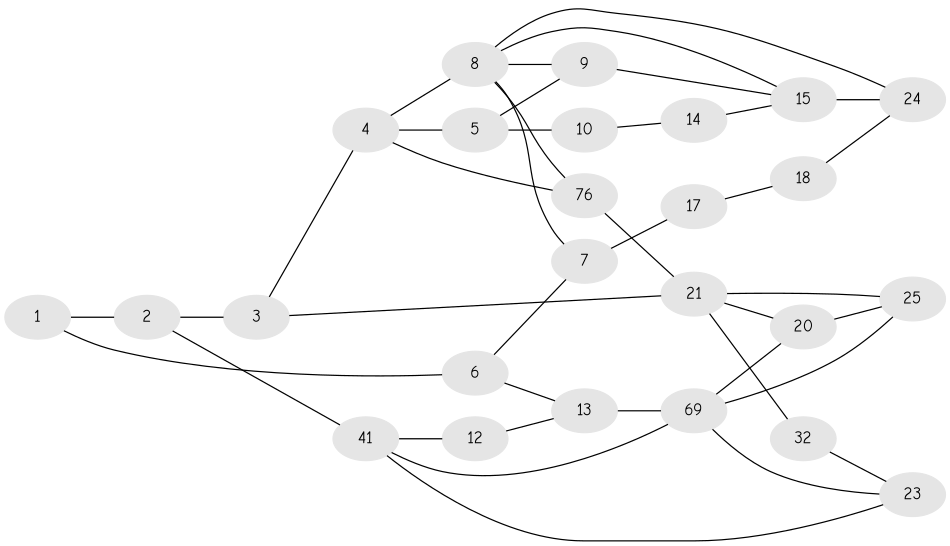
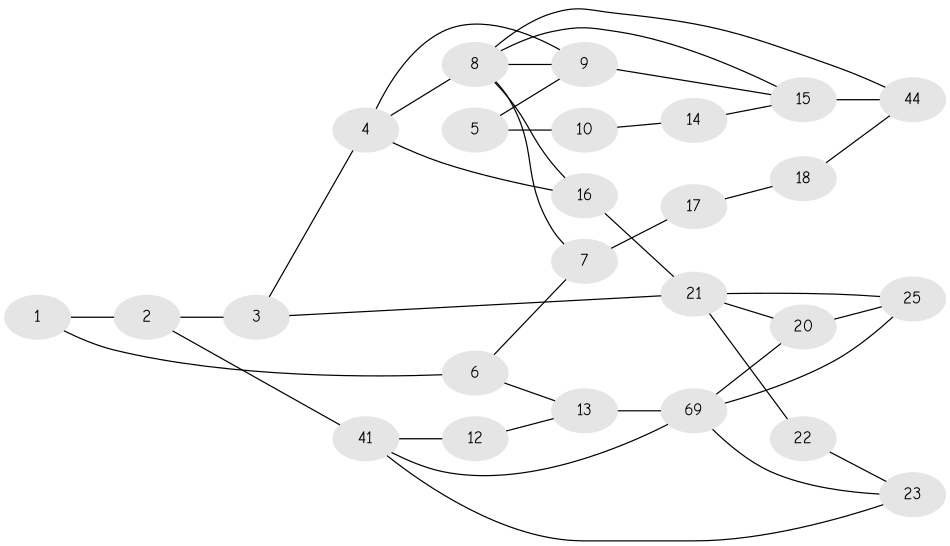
(913, 100) -> (913, 100)
(421, 130) -> (452, 28)
(585, 196) -> (585, 196)
(803, 439) -> (803, 439)
